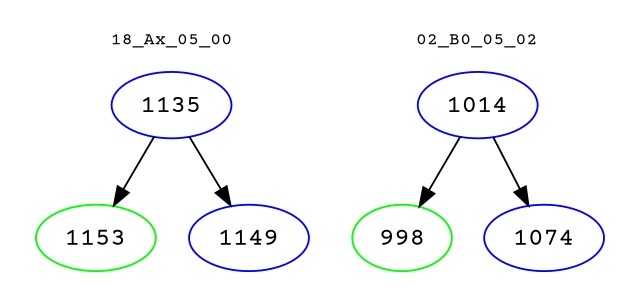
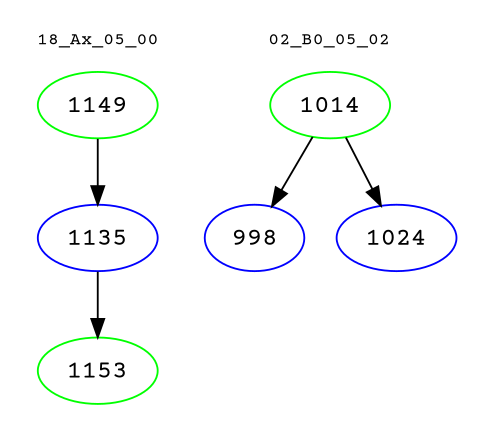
(478, 105) -> (330, 105)
(205, 163) -> (98, 162)
(249, 238) -> (98, 105)
(402, 238) -> (255, 238)
(544, 238) -> (397, 238)
